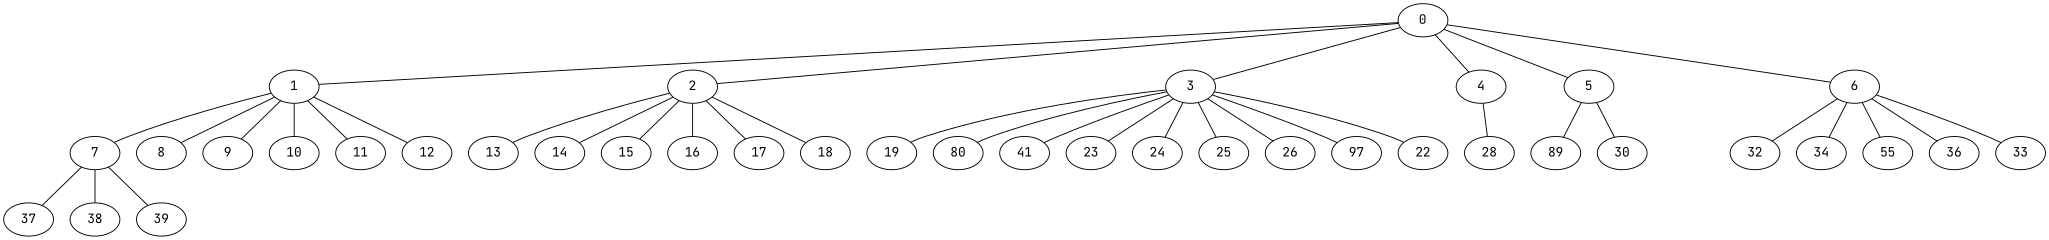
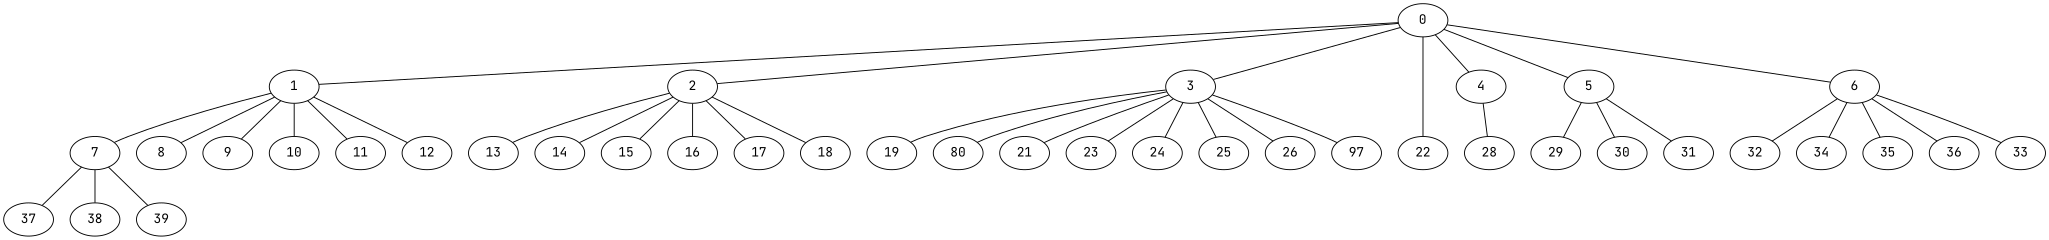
(1310, 113) -> (1423, 87)
(1025, 153) -> (1025, 153)
(1556, 153) -> (1556, 153)
none -> (1689, 153)
(1888, 153) -> (1888, 153)
